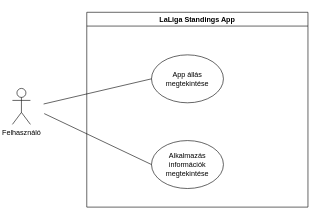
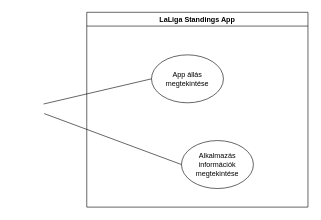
(21, 107) -> none
(188, 165) -> (218, 165)
